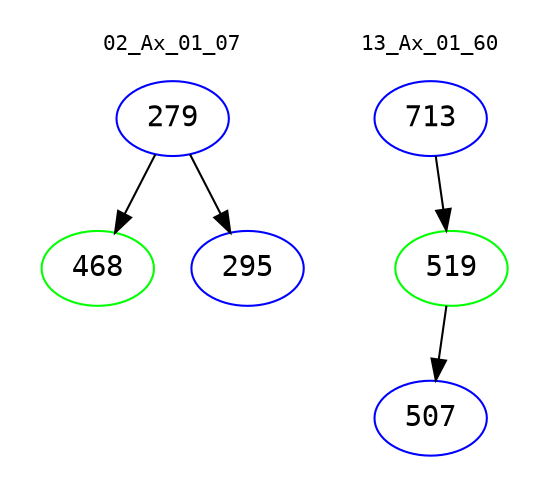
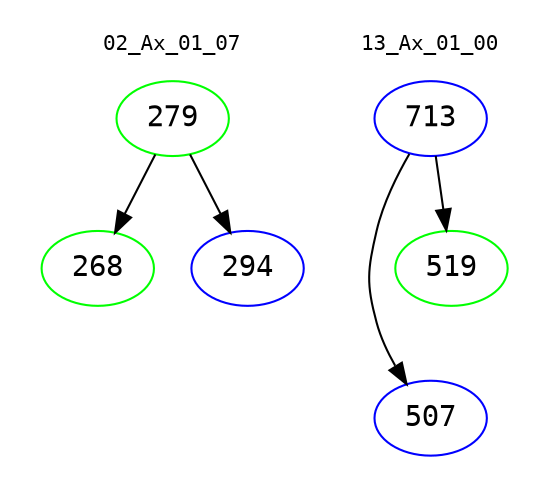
(431, 45) -> (431, 45)
(173, 119) -> (173, 119)
(98, 268) -> (98, 268)
(248, 268) -> (248, 268)
(443, 332) -> (371, 258)
